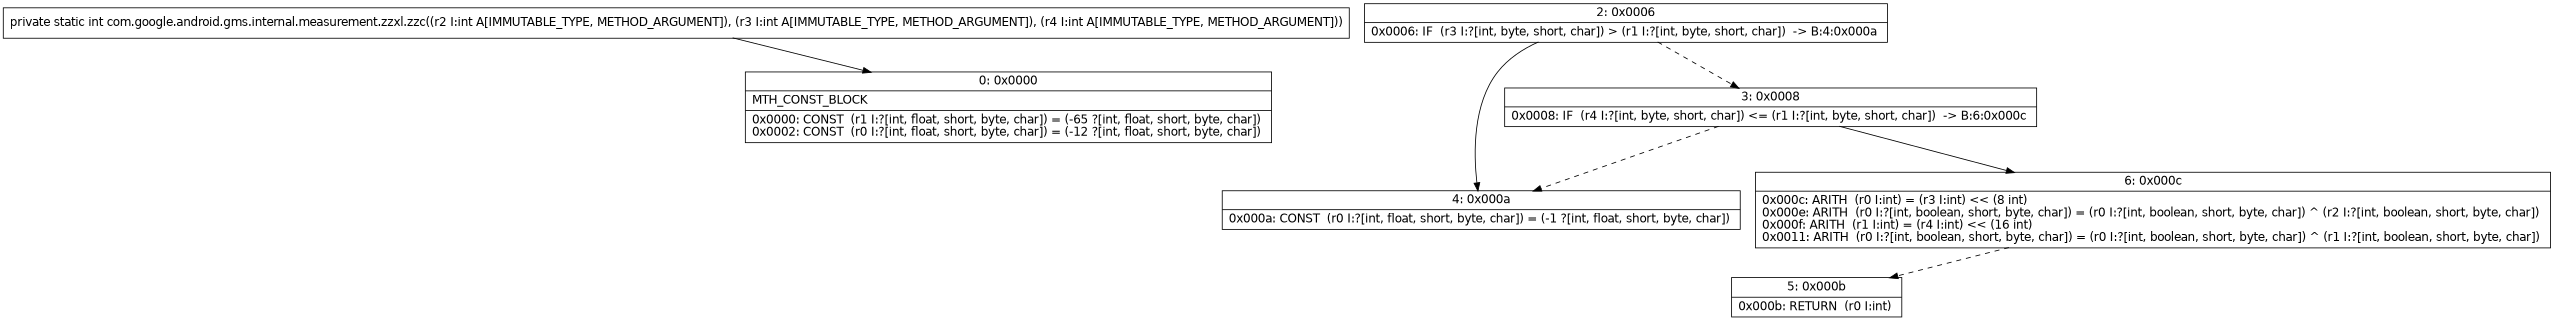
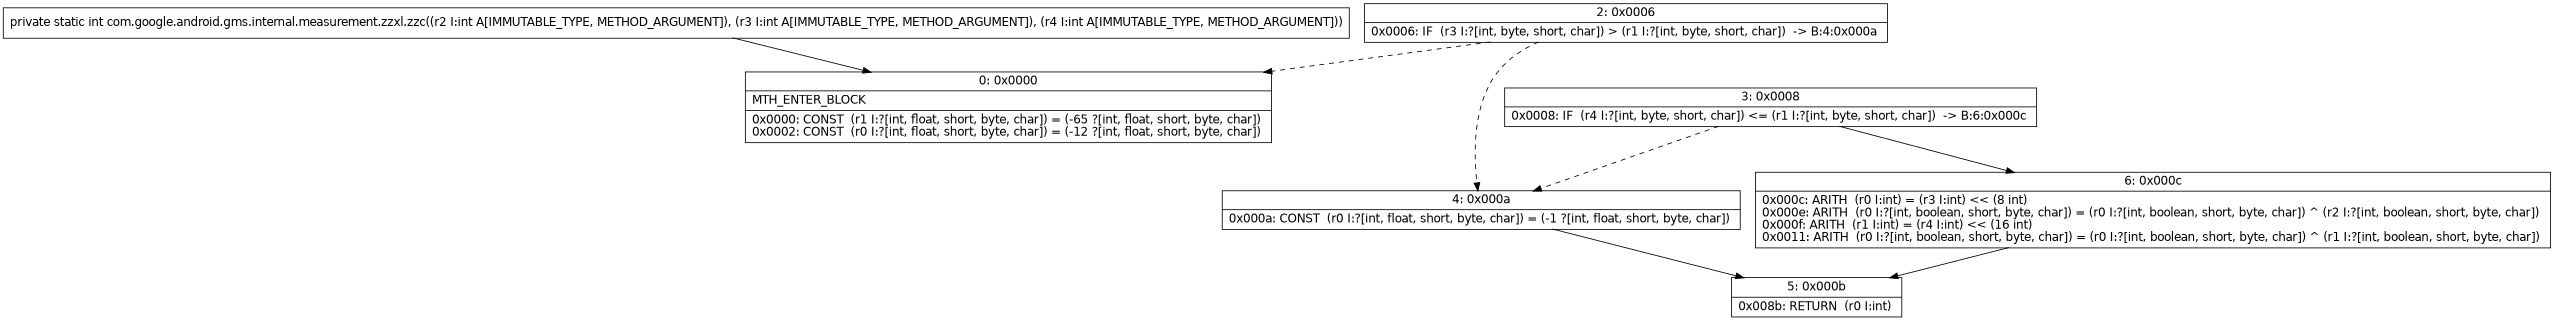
(1695, 63) -> (1381, 57)
(810, 100) -> (809, 100)
(1483, 100) -> (1483, 100)
none -> (1644, 252)
(1953, 262) -> (1953, 262)
(1817, 307) -> (1817, 307)
